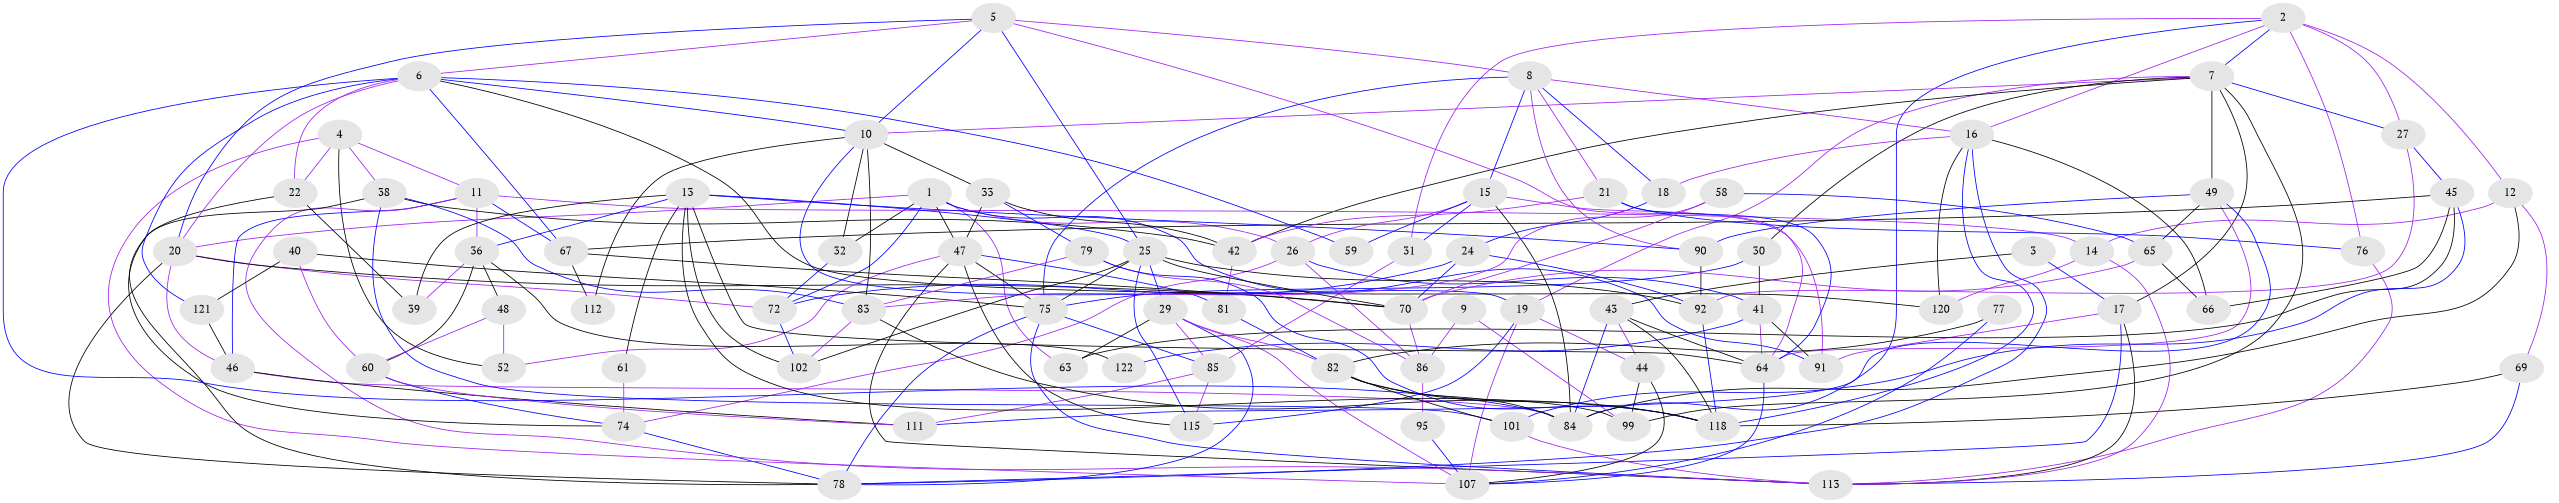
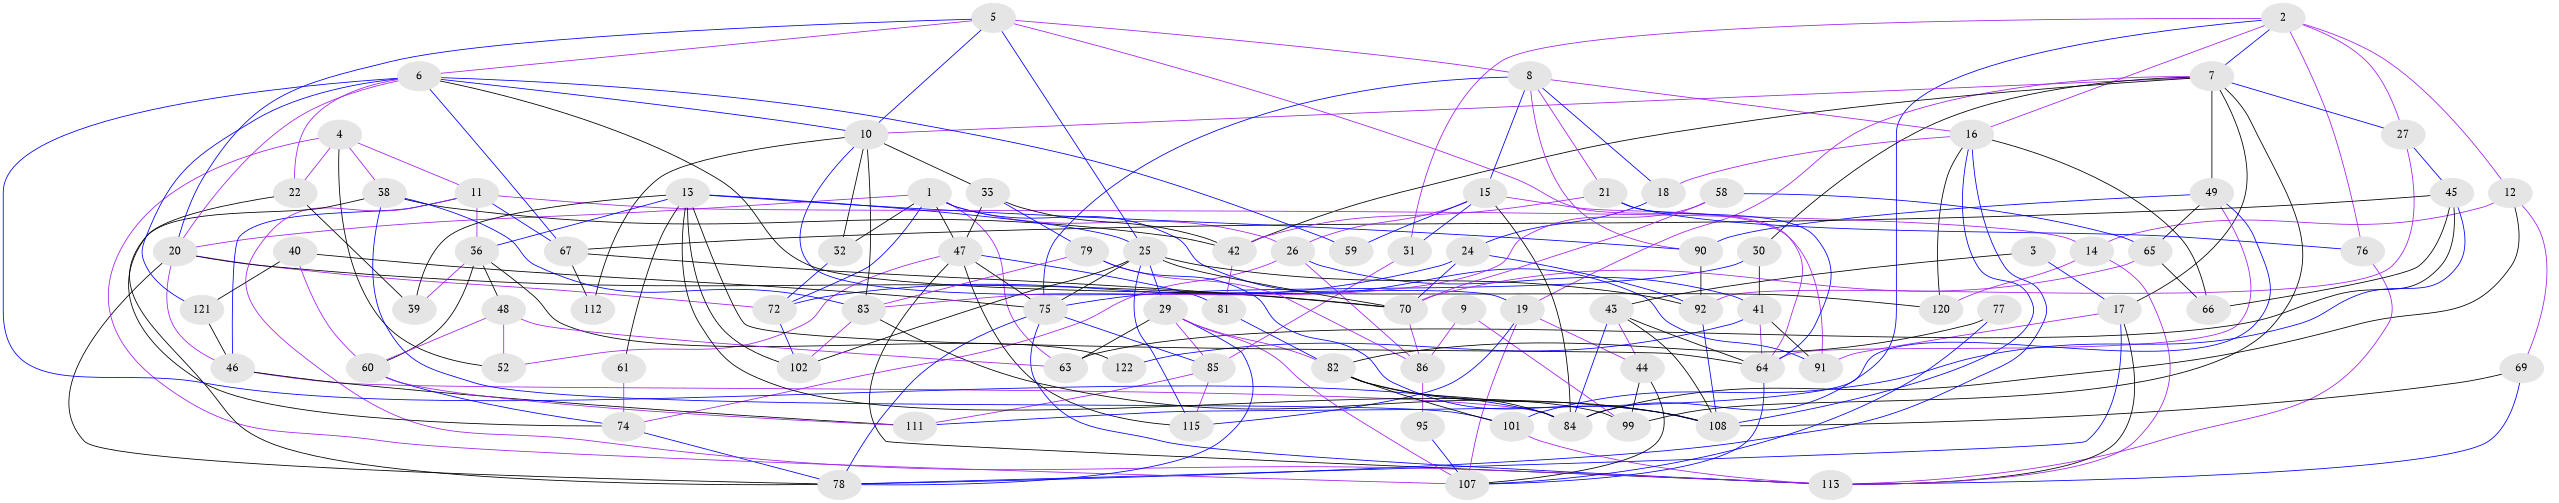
none -> (860, 354)
(1718, 427) -> (1718, 427)
